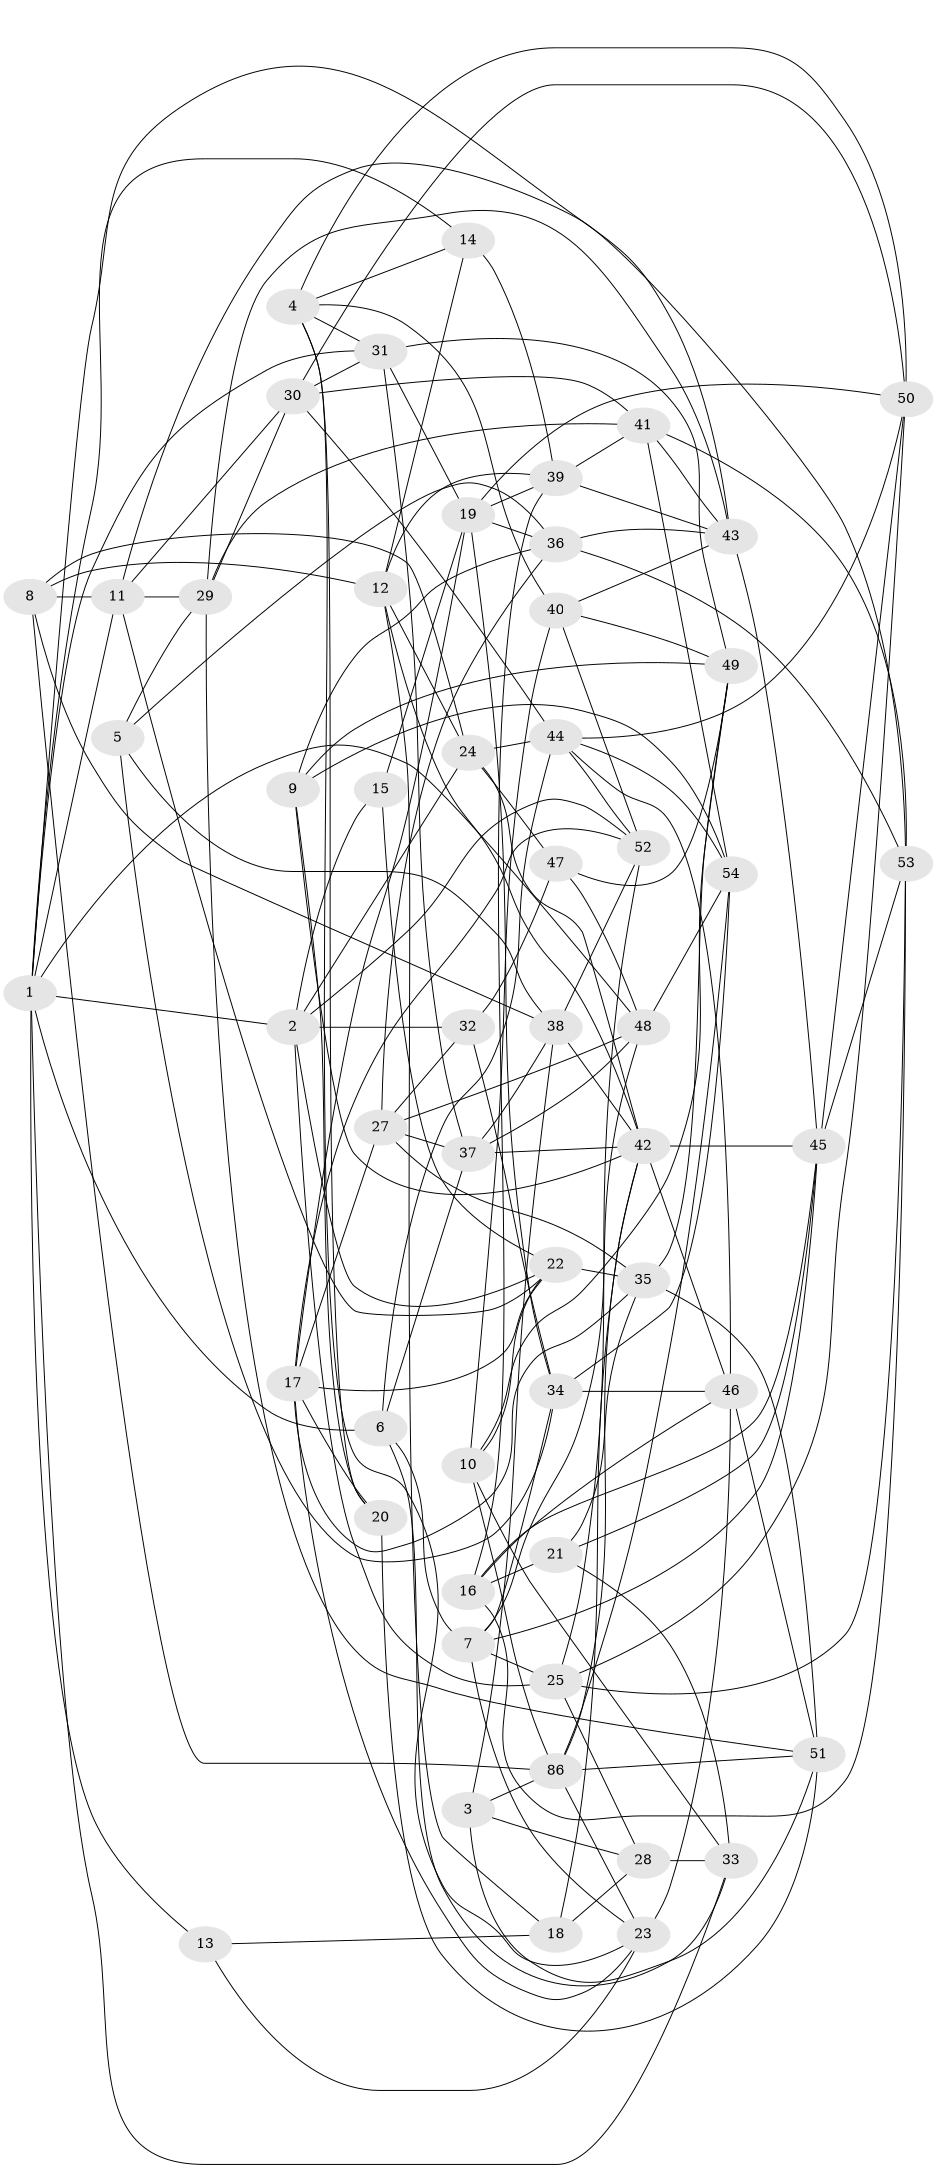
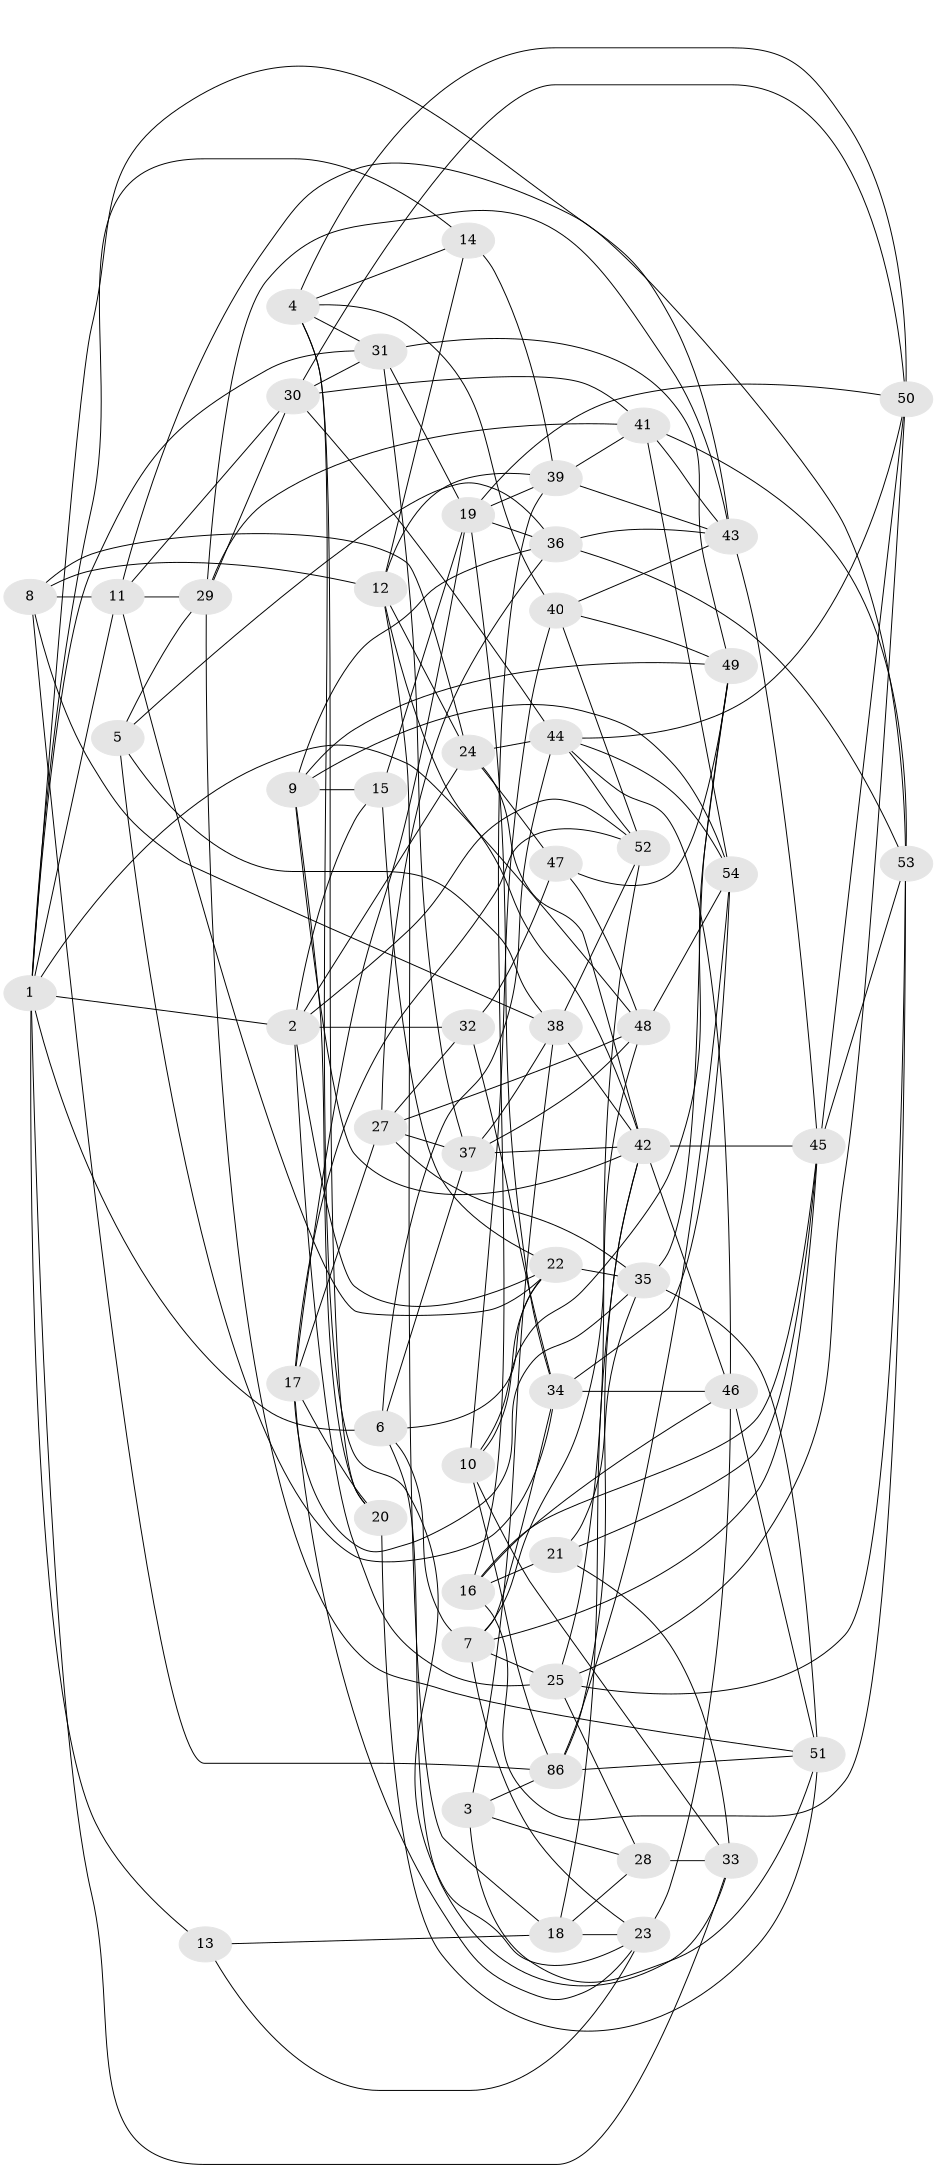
none -> (337, 790)
(455, 1379) -> (495, 1397)
(601, 1856) -> (600, 1935)
